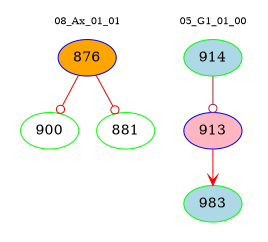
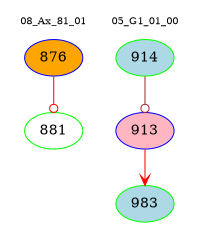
(88, 22) -> (54, 22)
(50, 131) -> none
